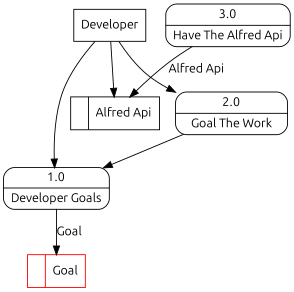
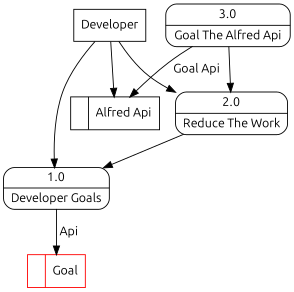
(228, 36) -> (228, 36)
none -> (230, 65)
(197, 69) -> (197, 69)
(232, 124) -> (232, 124)
(69, 232) -> (69, 232)
